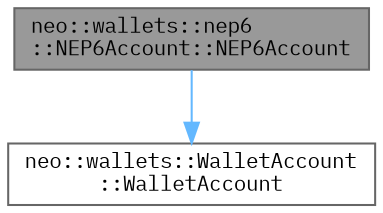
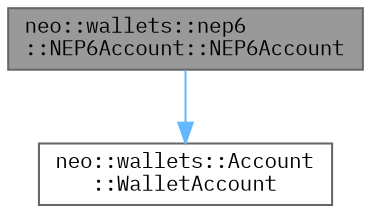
(192, 174) -> (186, 174)
